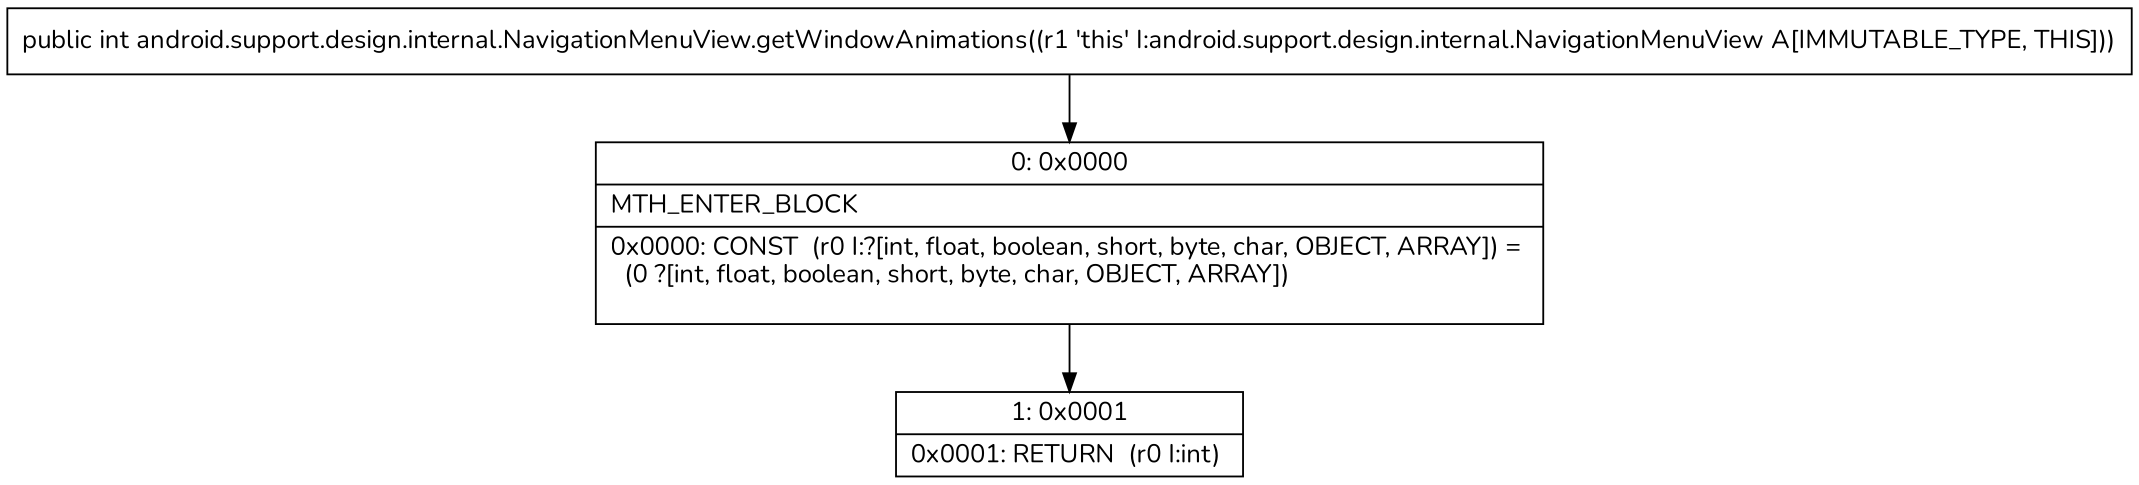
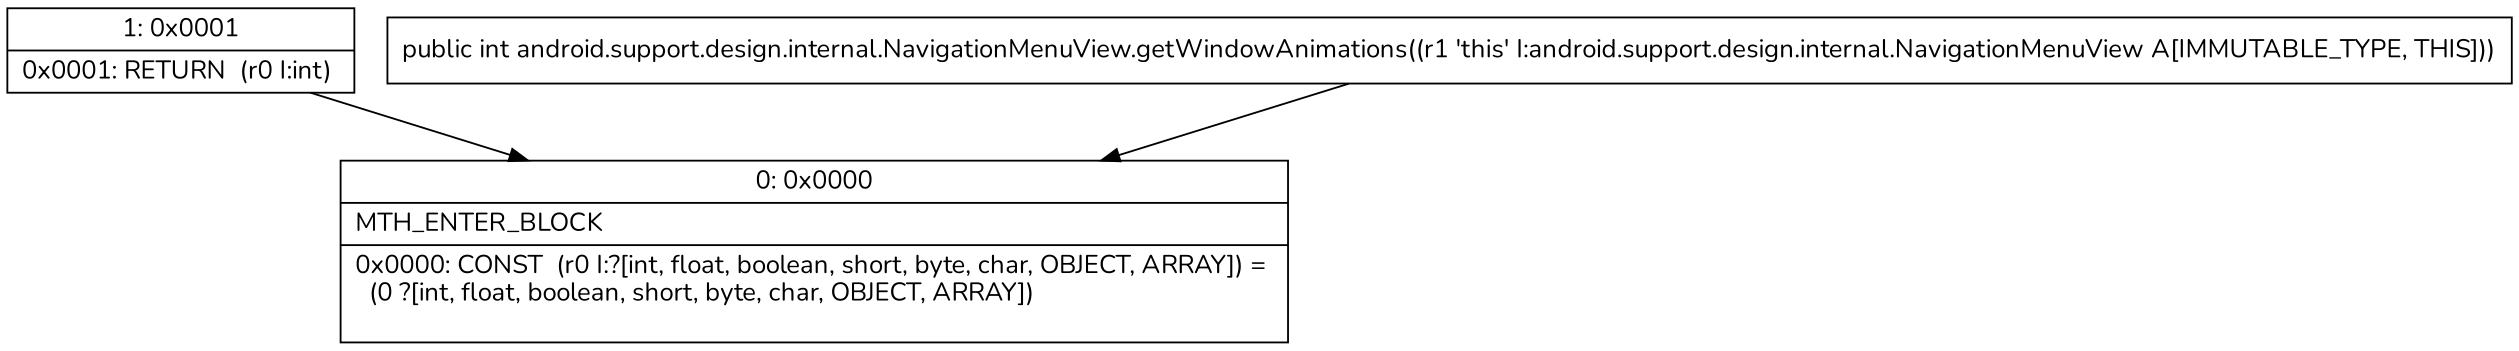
(1070, 349) -> (410, 124)
